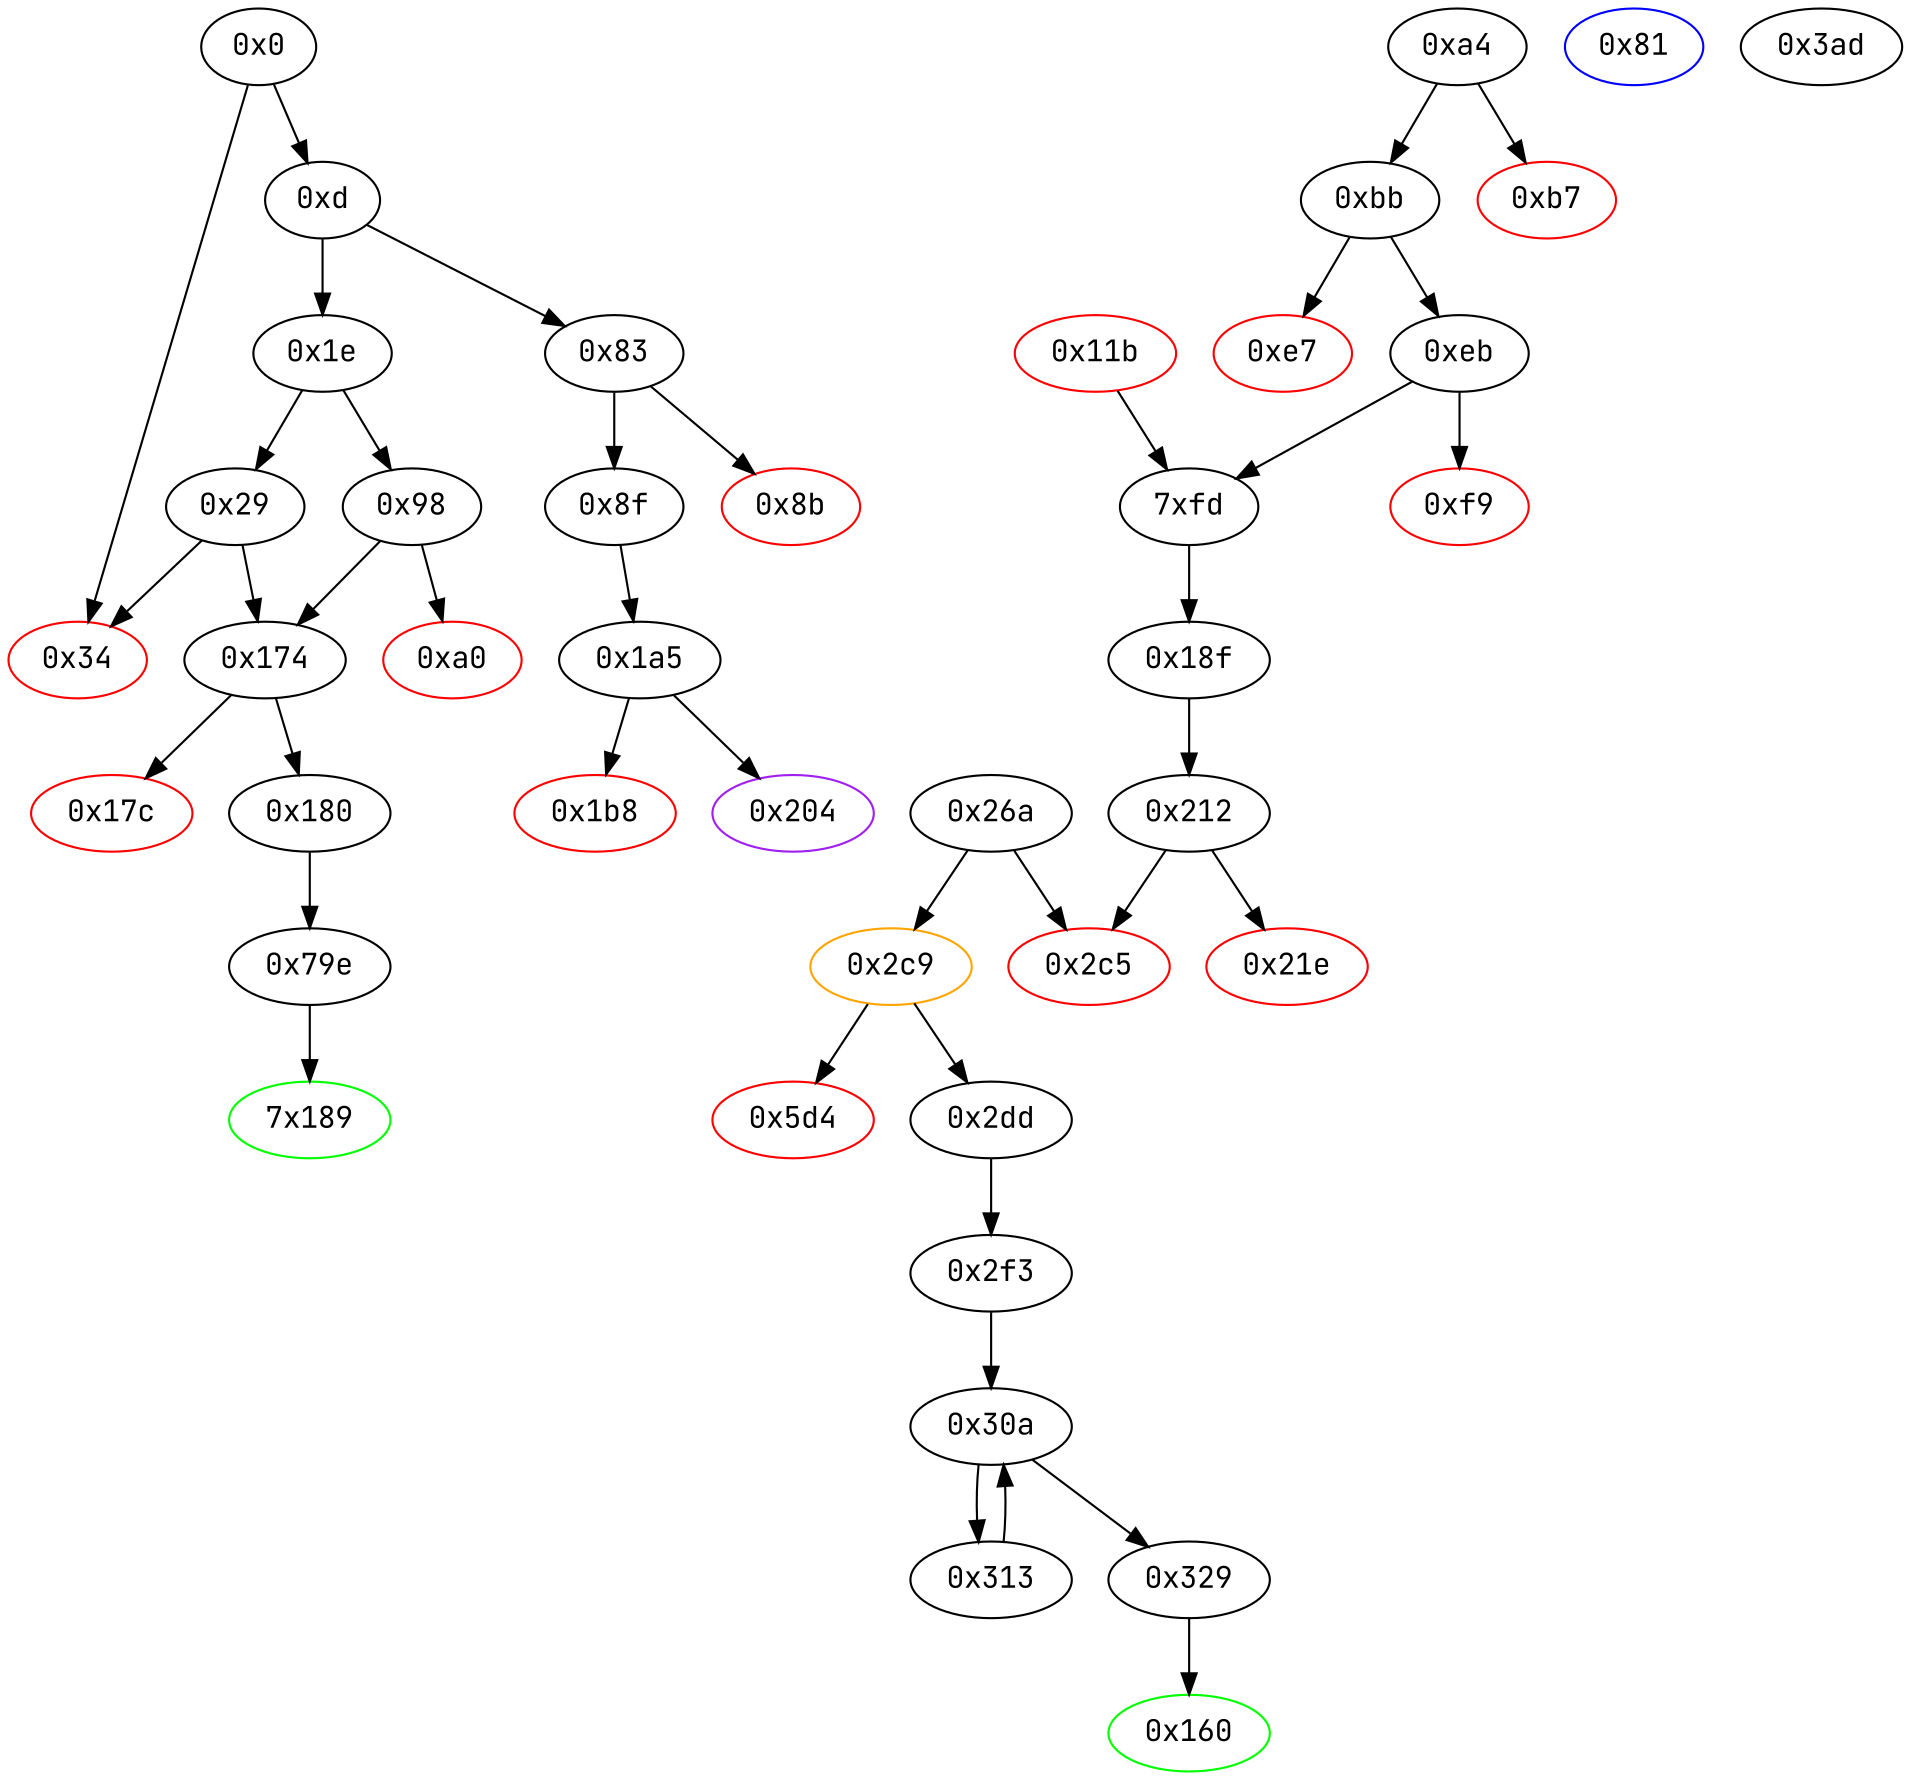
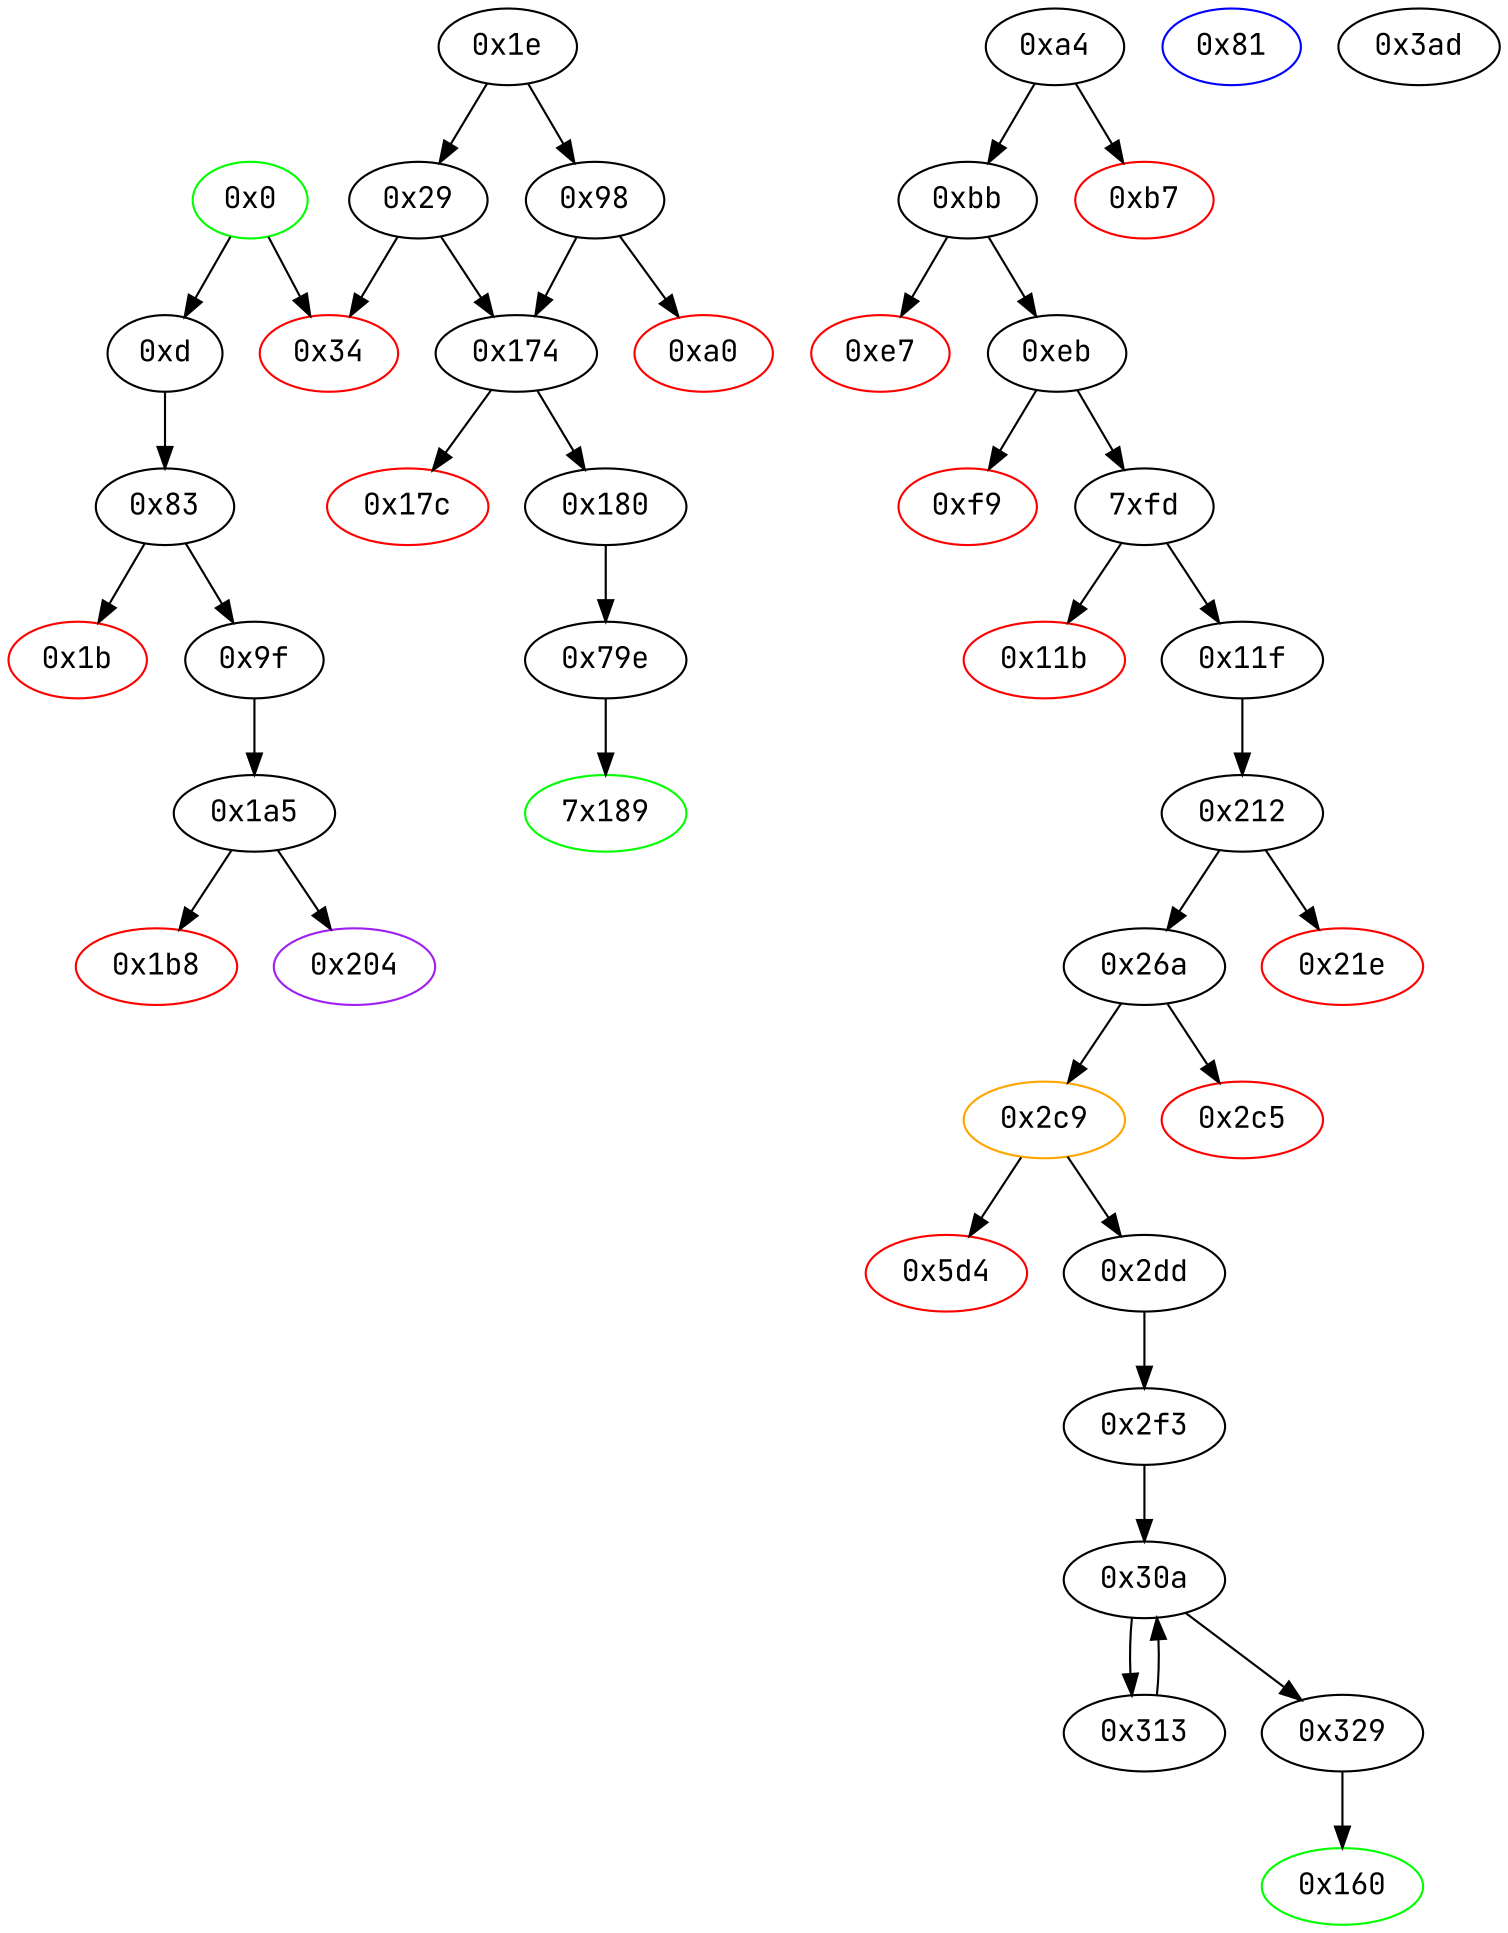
(259, 47) -> (250, 200)
(323, 266) -> none
(1137, 421) -> (1101, 574)
(614, 507) -> (254, 660)
(791, 507) -> (78, 660)
(1189, 660) -> (1242, 660)
(1145, 881) -> (1199, 881)
